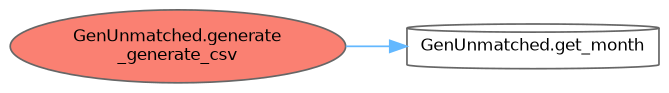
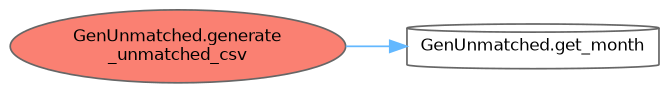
(178, 46) -> (178, 46)
